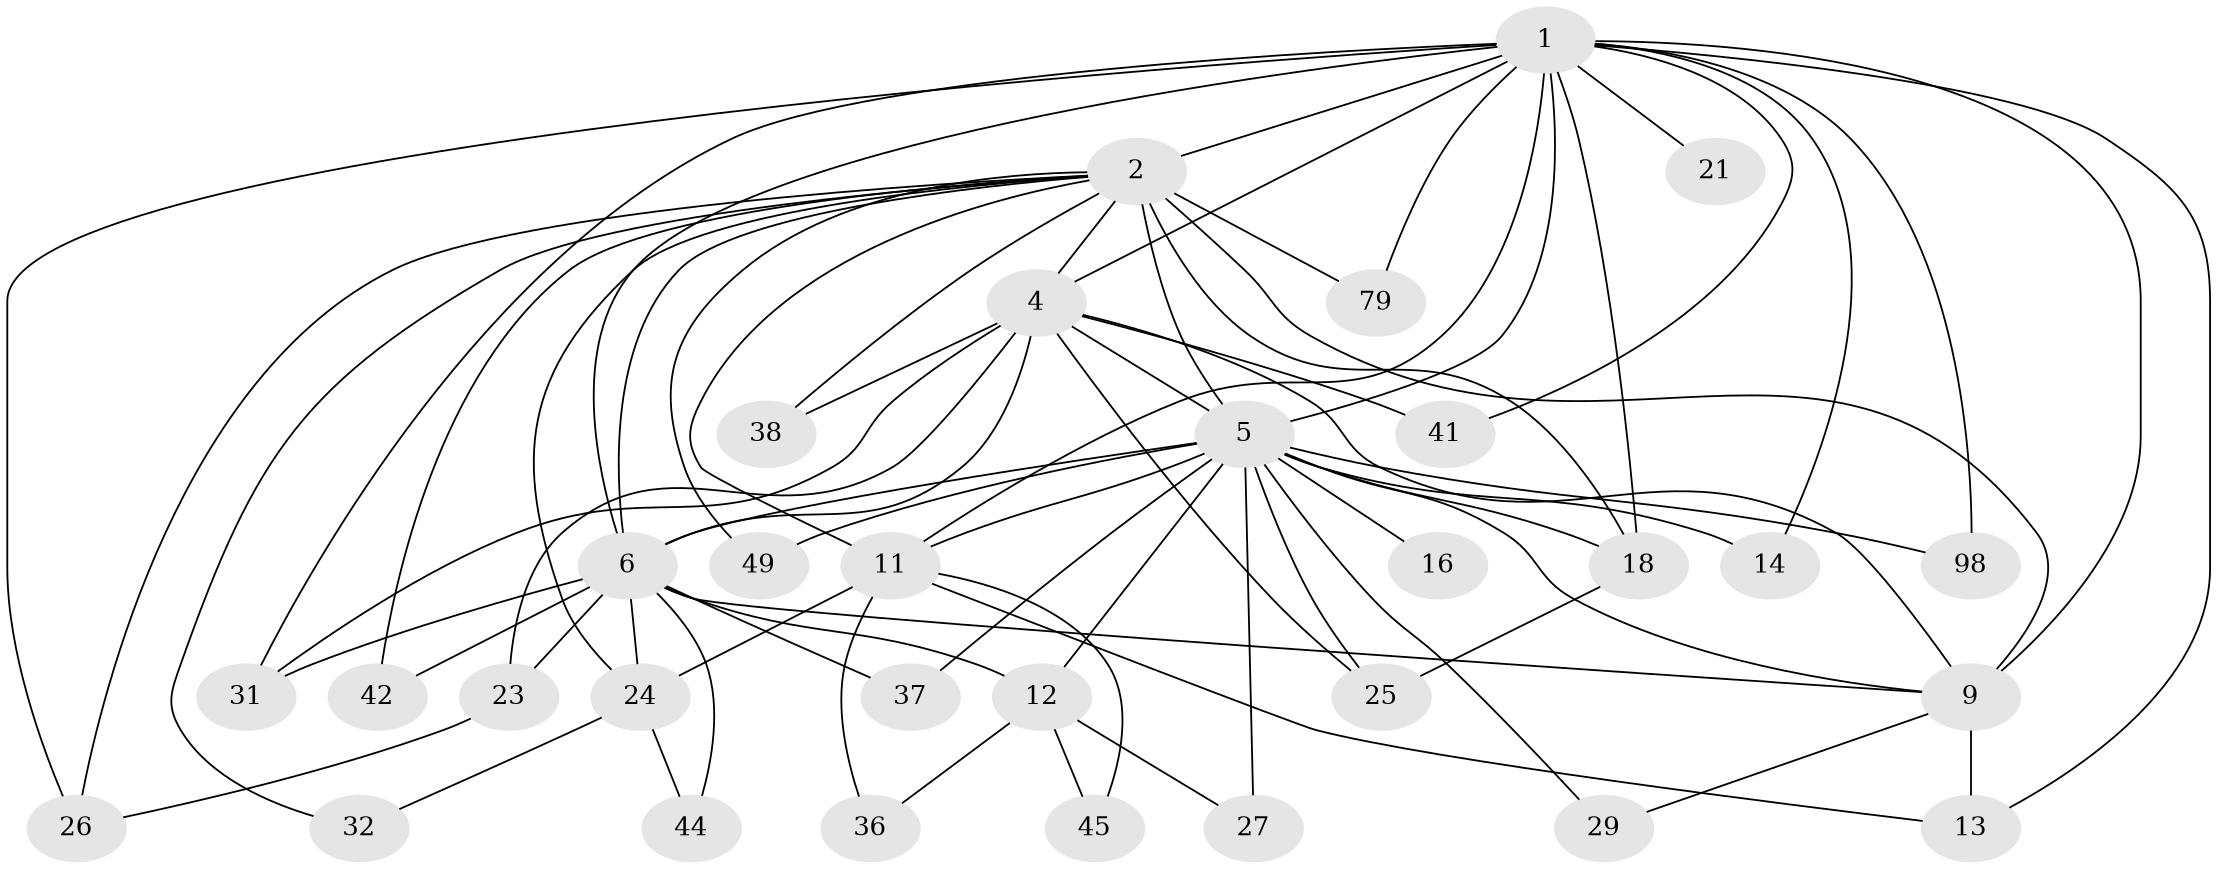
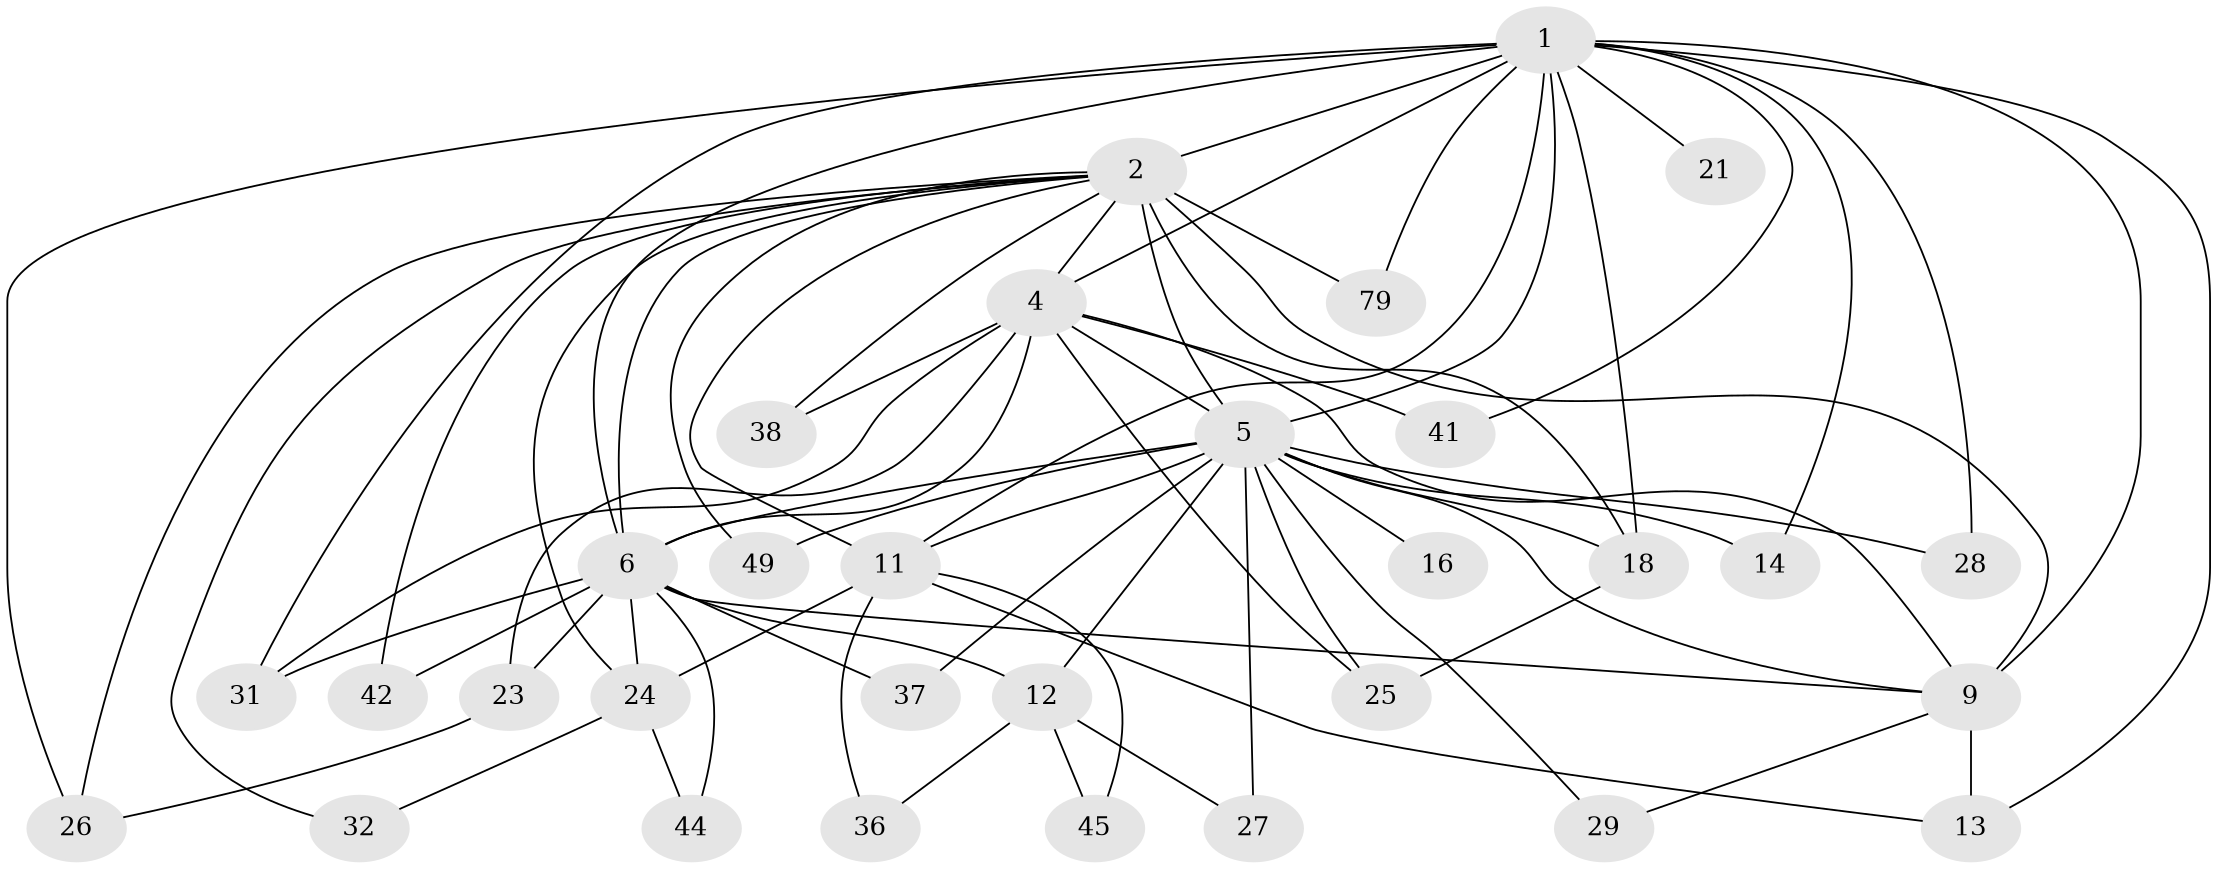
(1971, 566) -> (1971, 566)
